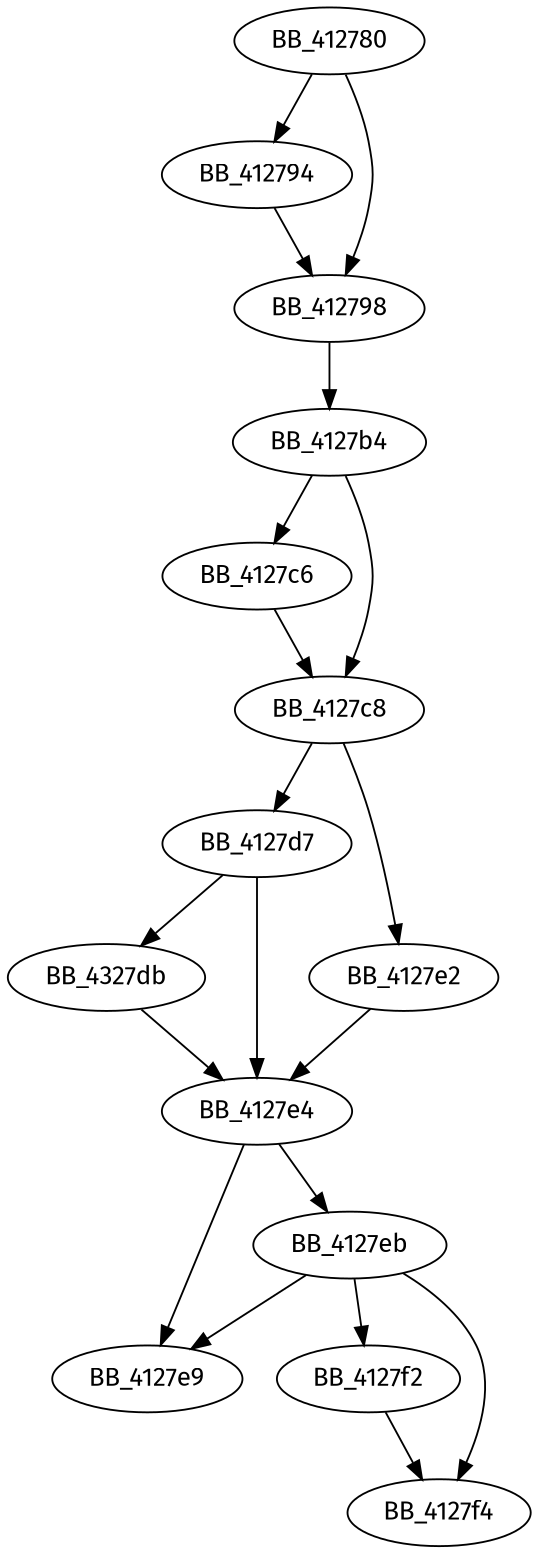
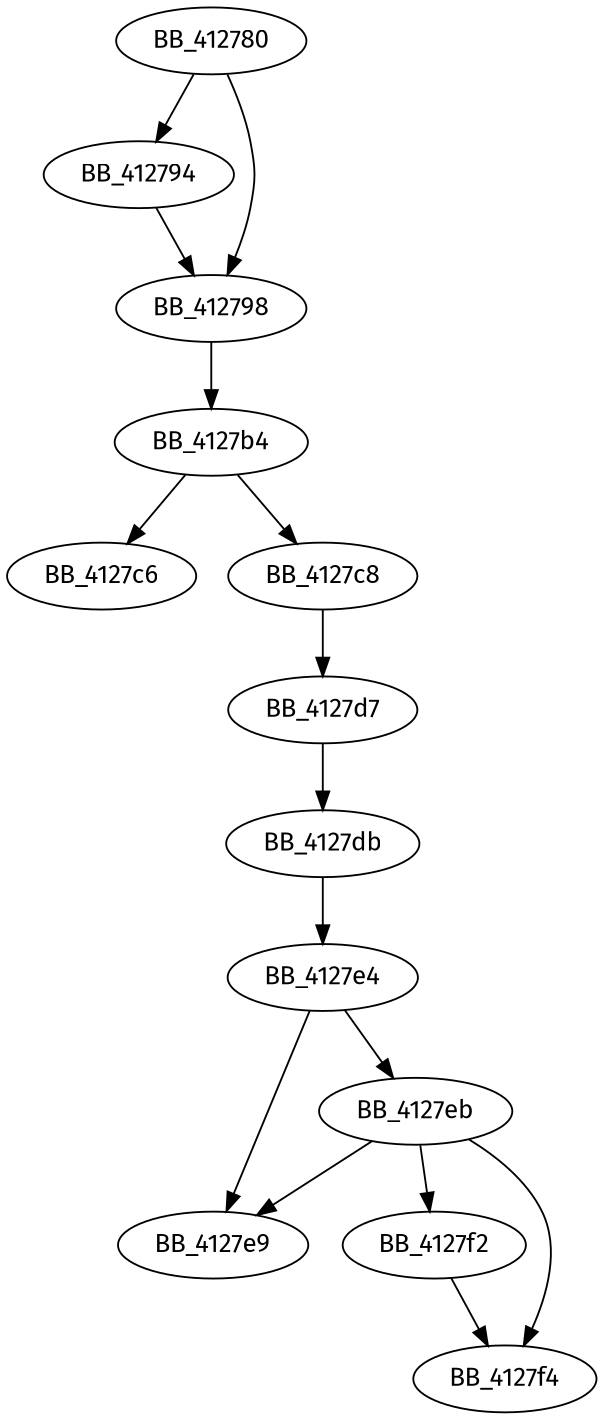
(289, 635) -> none
(257, 968) -> none
(106, 977) -> (323, 844)
(404, 977) -> none
